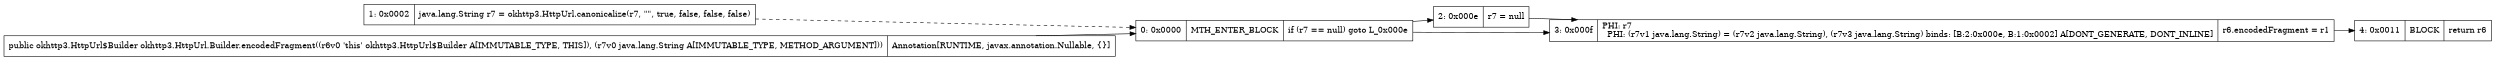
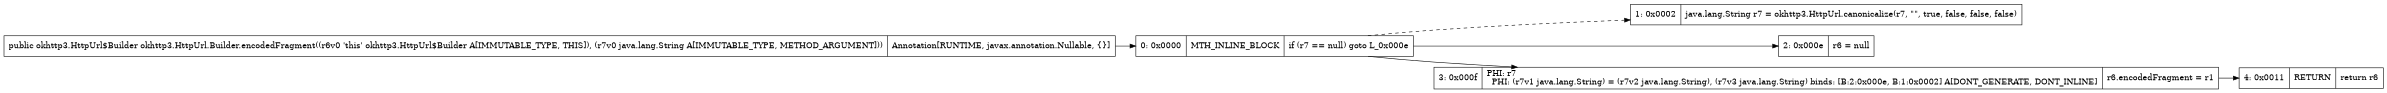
(1506, 17) -> (1851, 46)
(1550, 19) -> none
(943, 23) -> (1496, 26)
(1235, 30) -> (1235, 46)
(2425, 30) -> (2313, 78)
